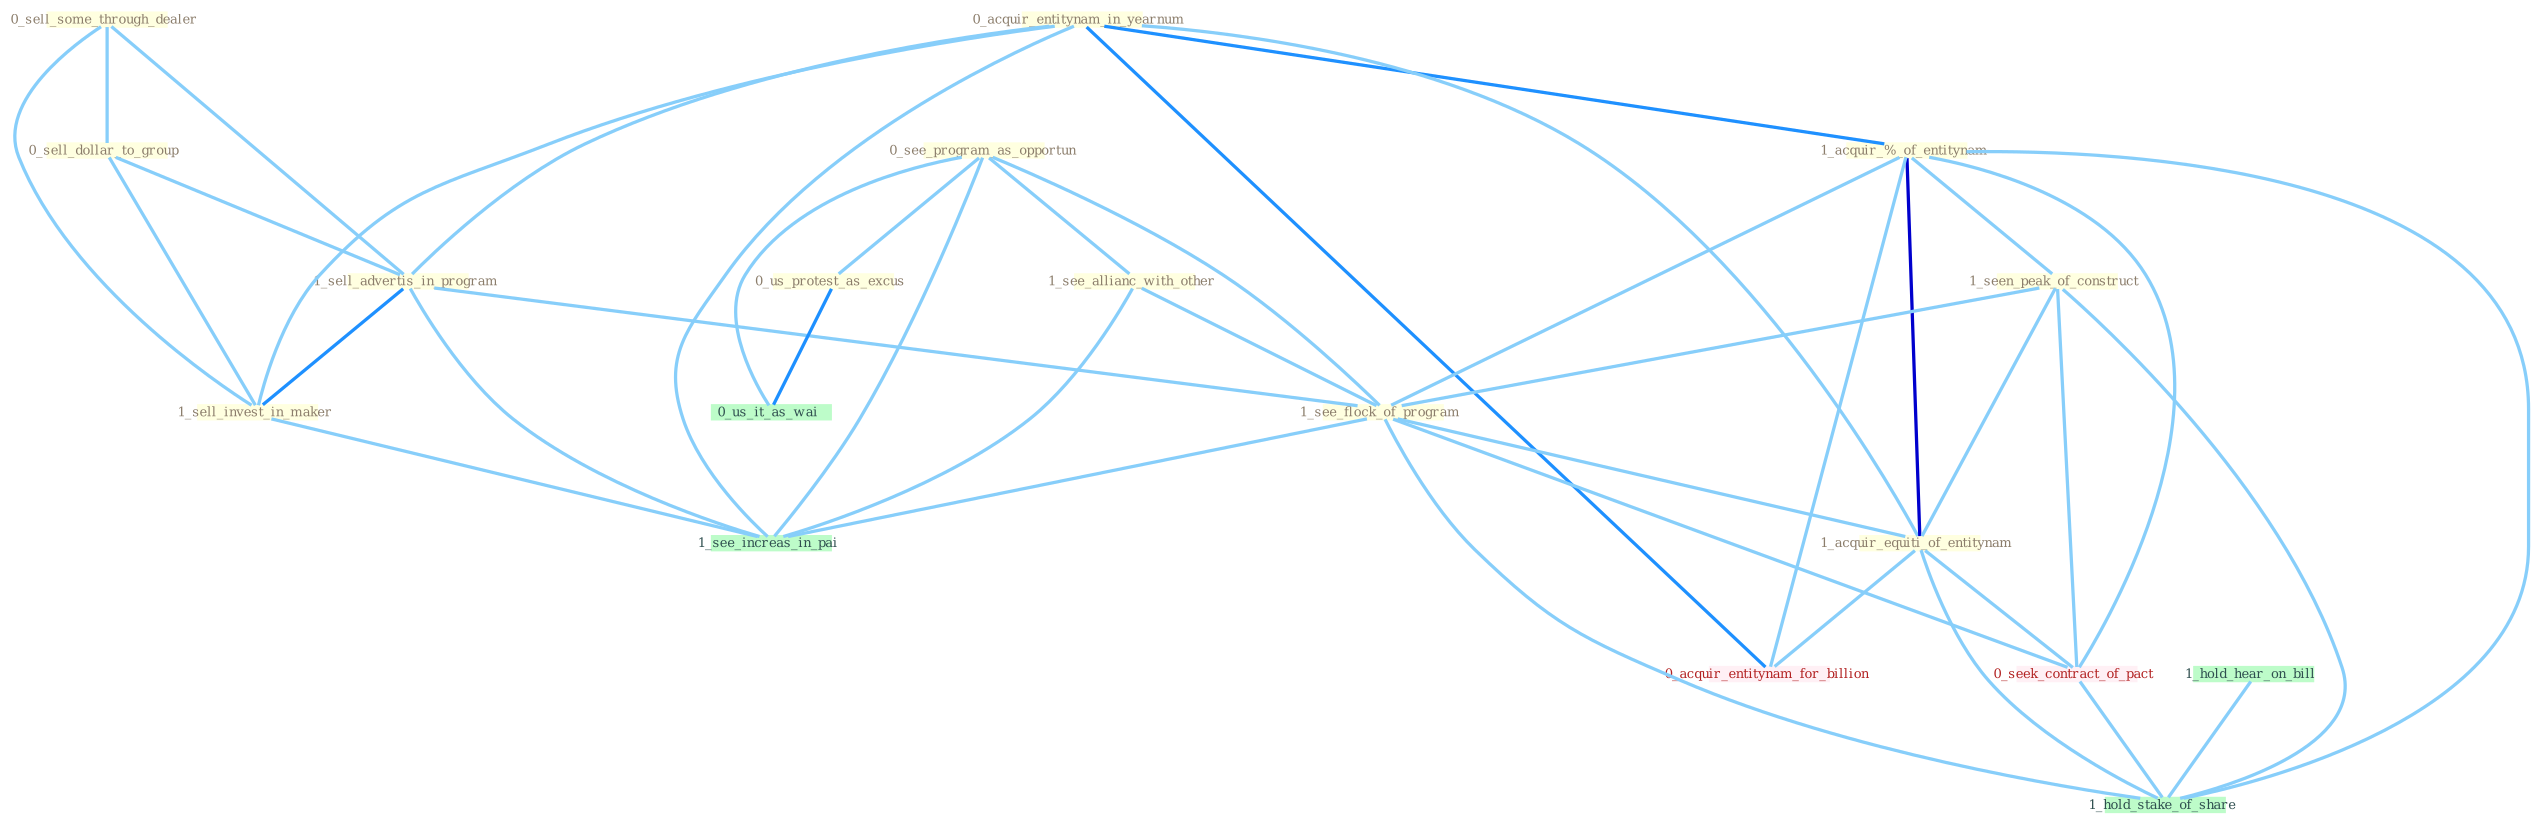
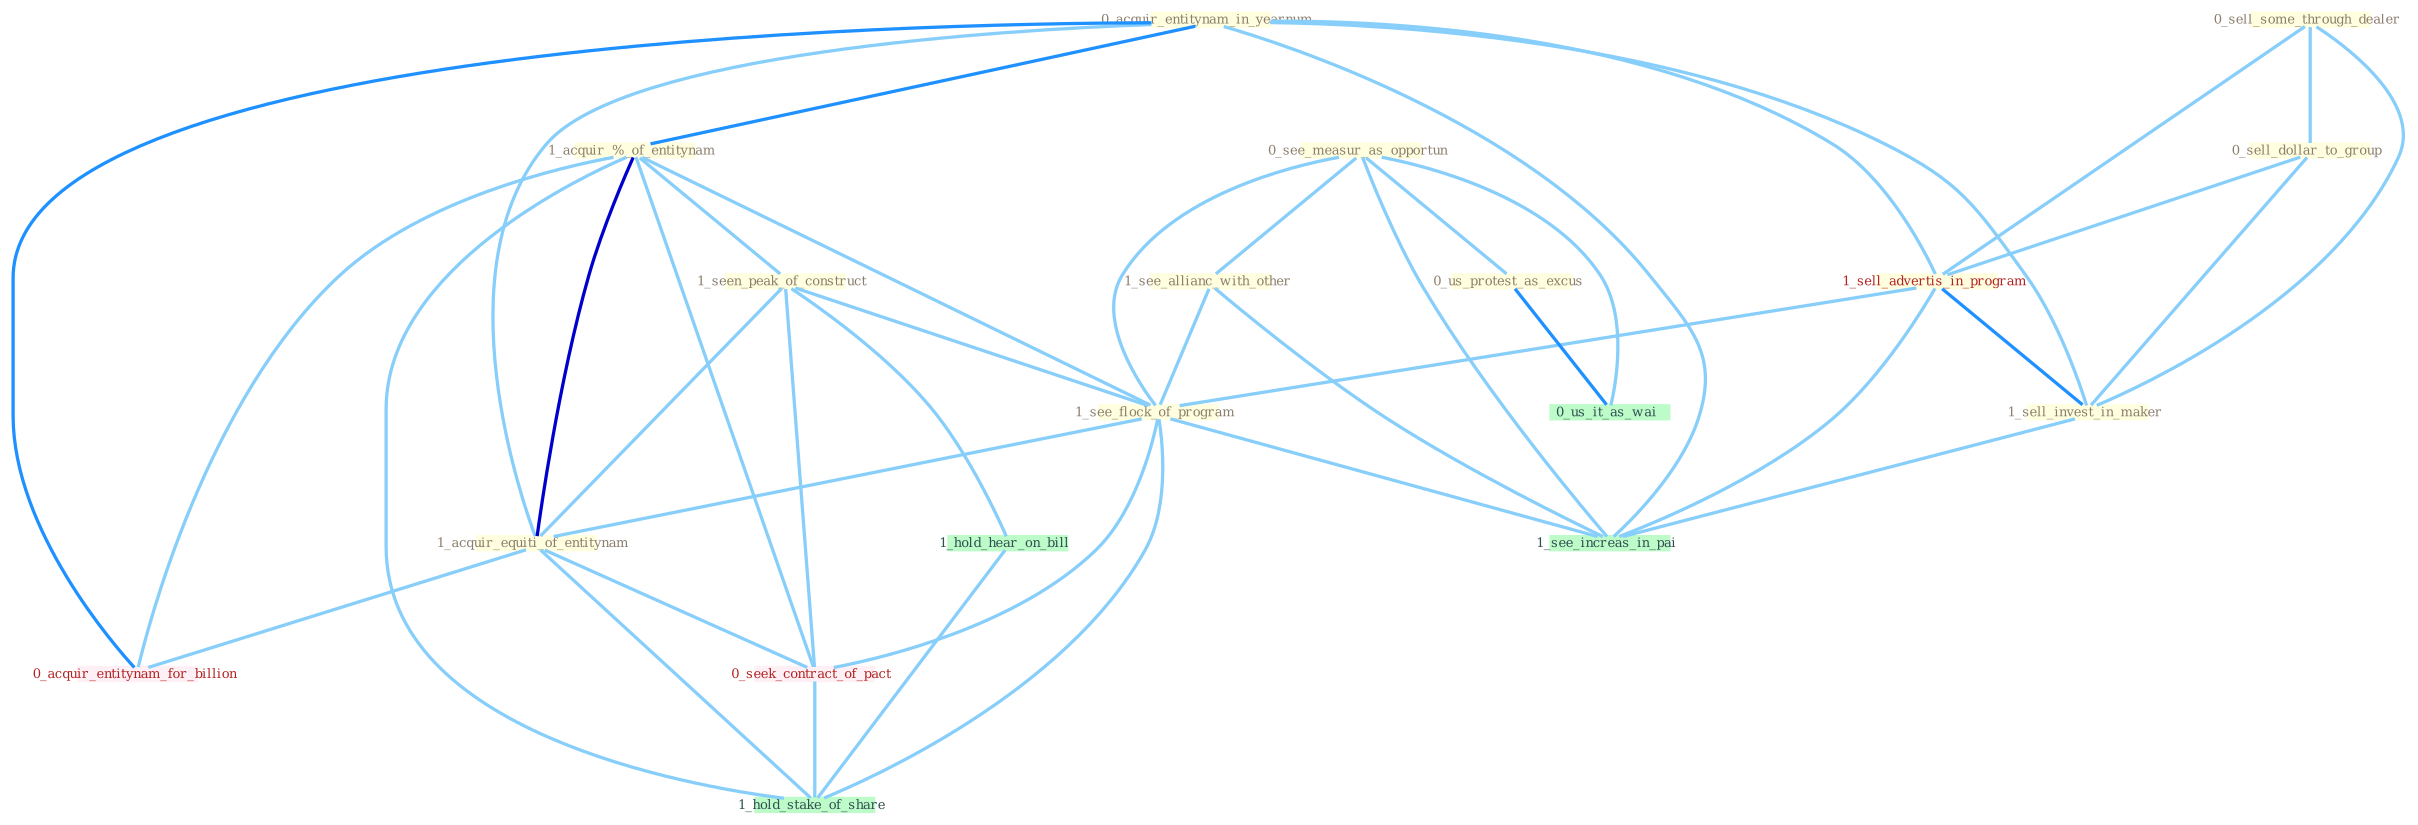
(984, 151) -> (1361, 151)
(408, 281) -> (1937, 281)
(2290, 557) -> (919, 395)
